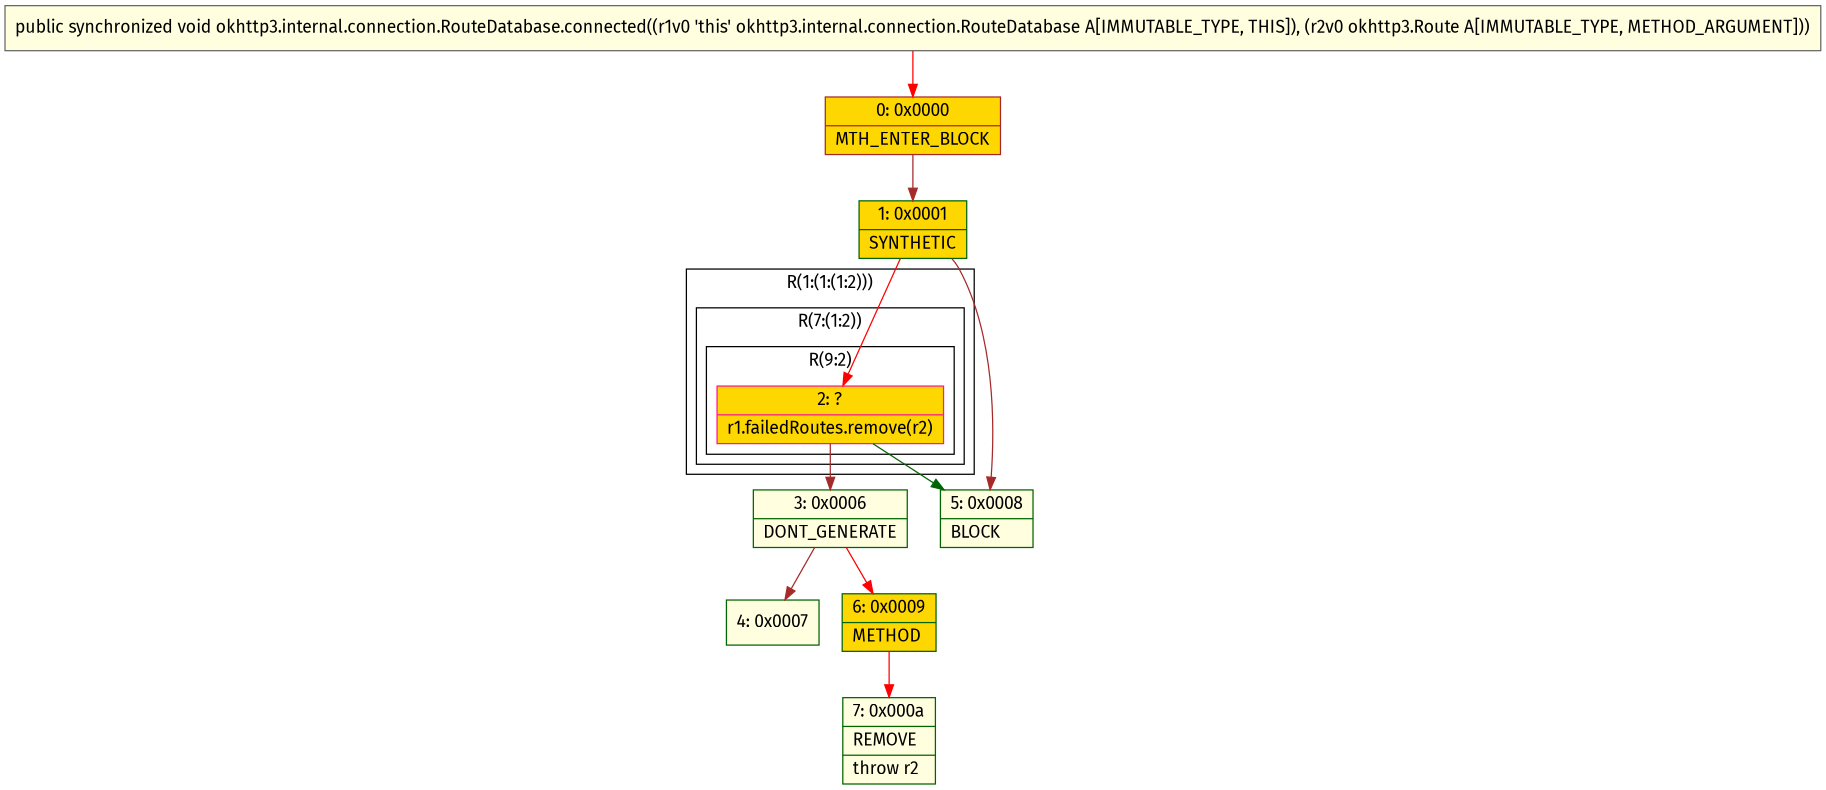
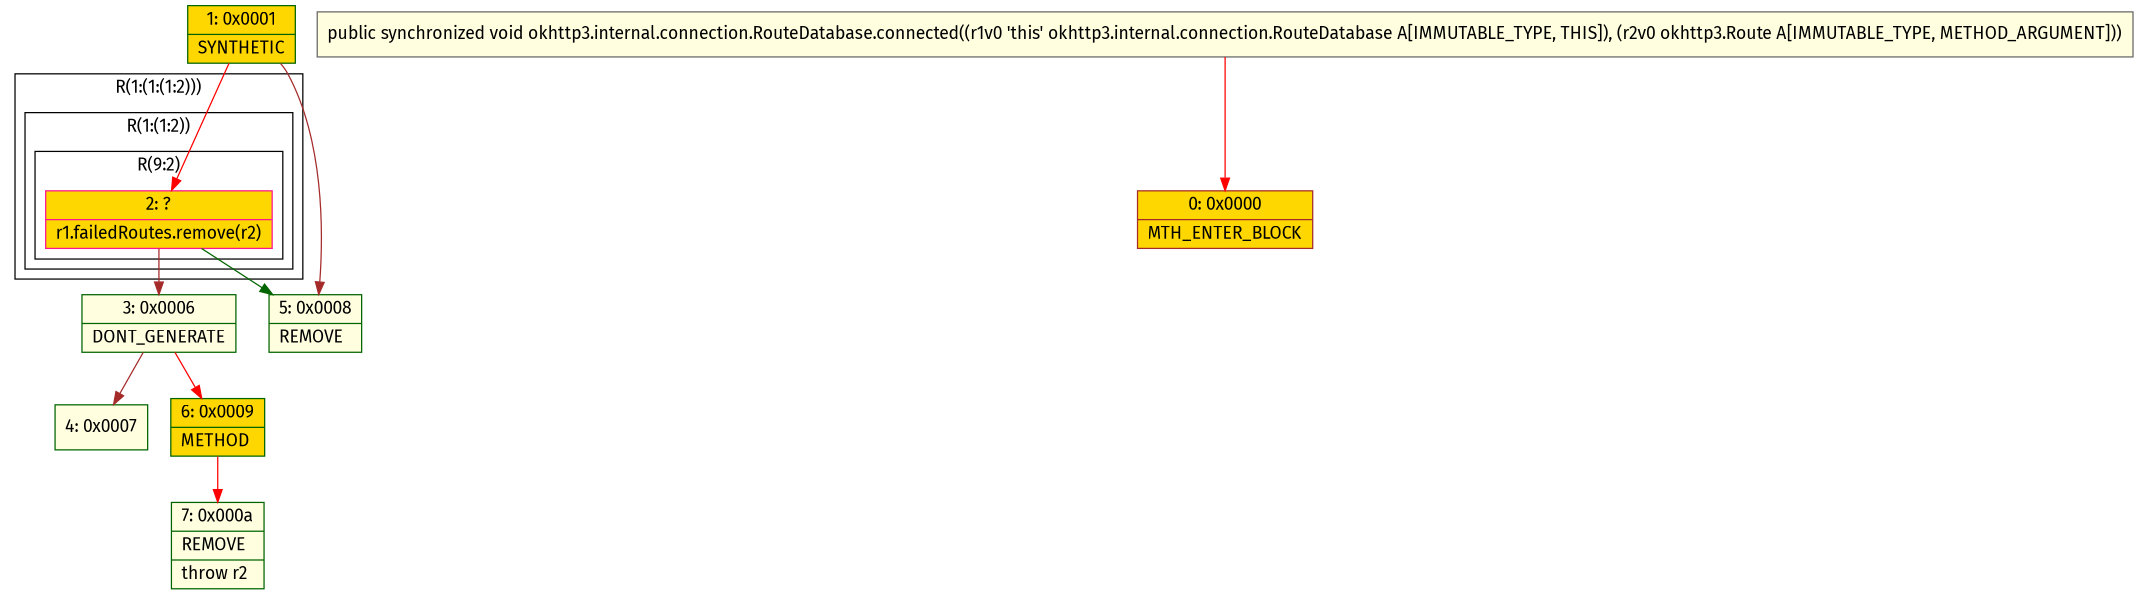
(913, 171) -> none
(830, 322) -> (159, 127)
(975, 532) -> (312, 337)
